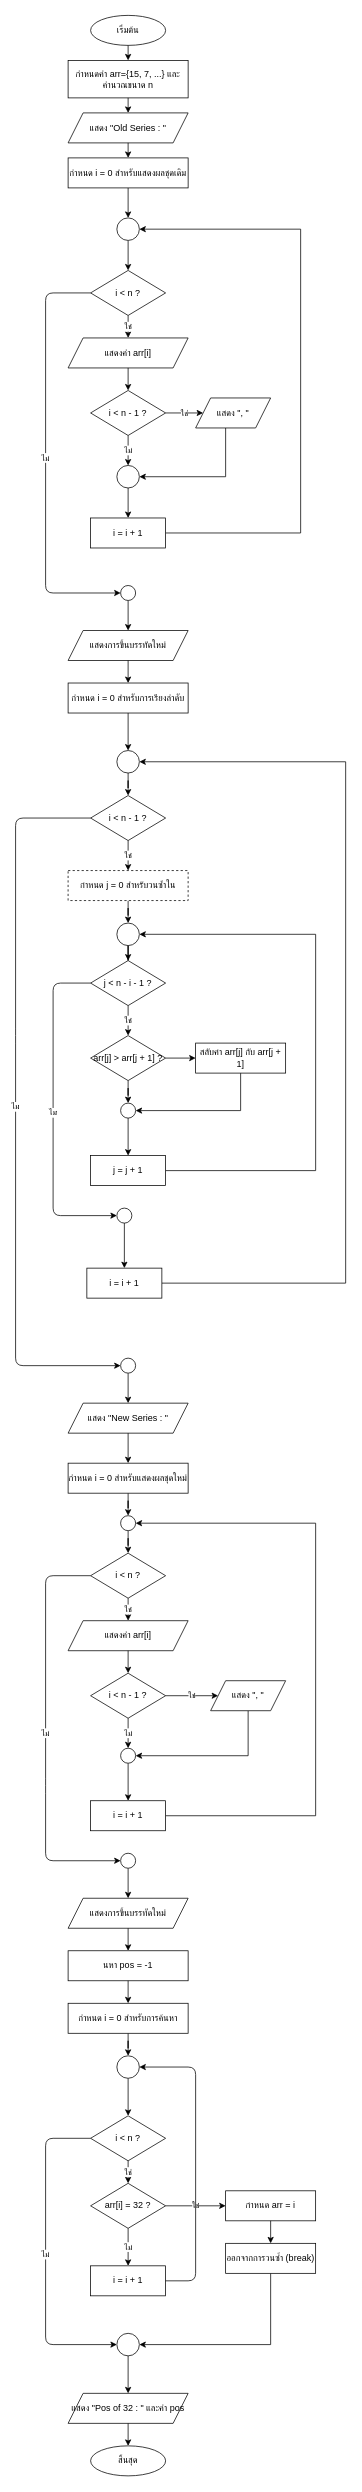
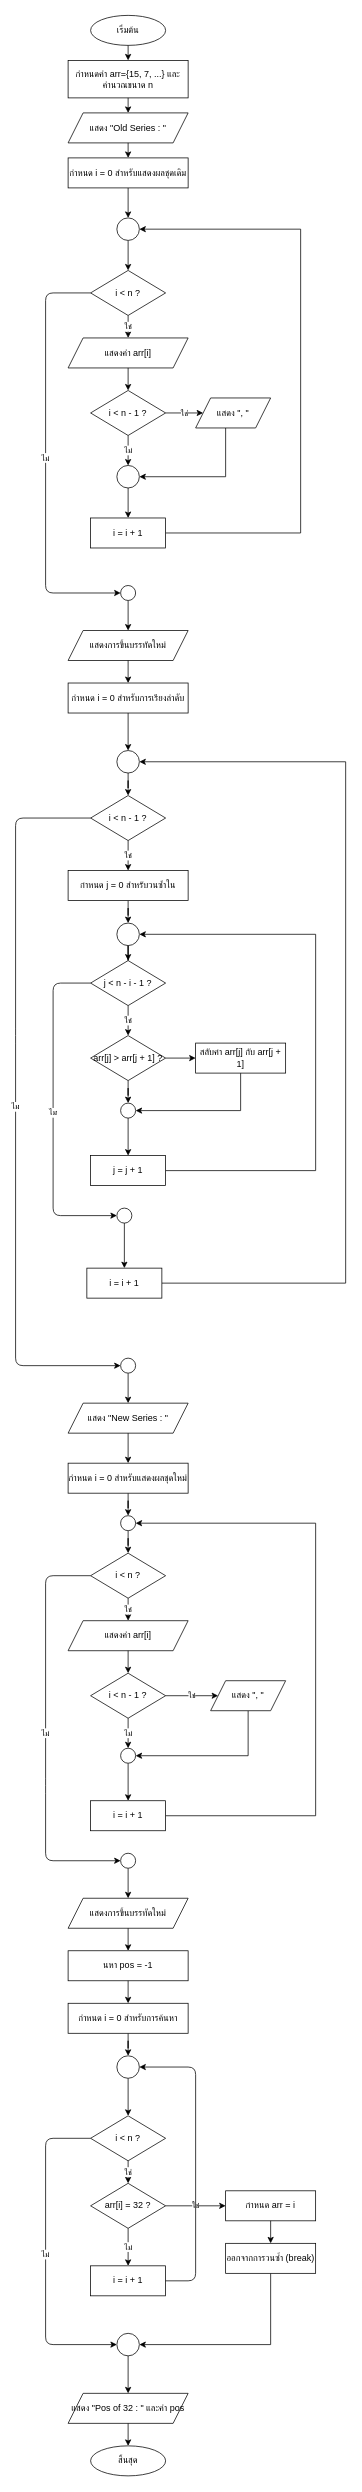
(128, 885) -> (128, 885)
